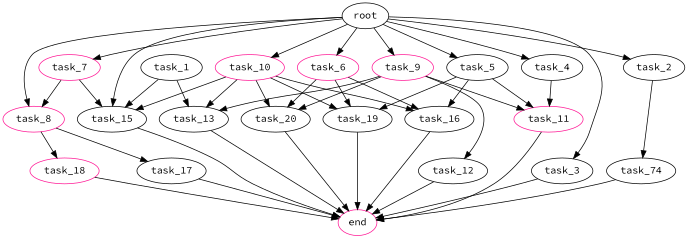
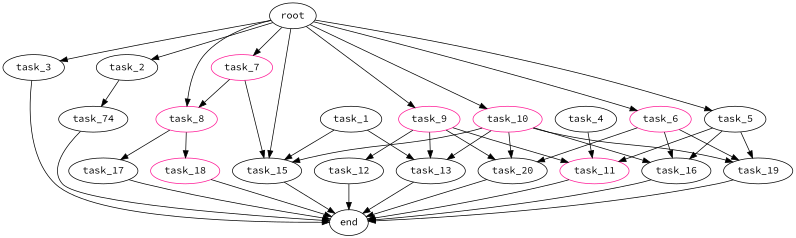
(455, 38) -> none
(358, 223) -> (349, 223)
